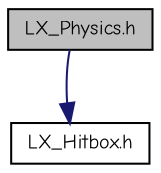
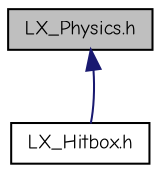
(67, 76) -> (94, 97)
